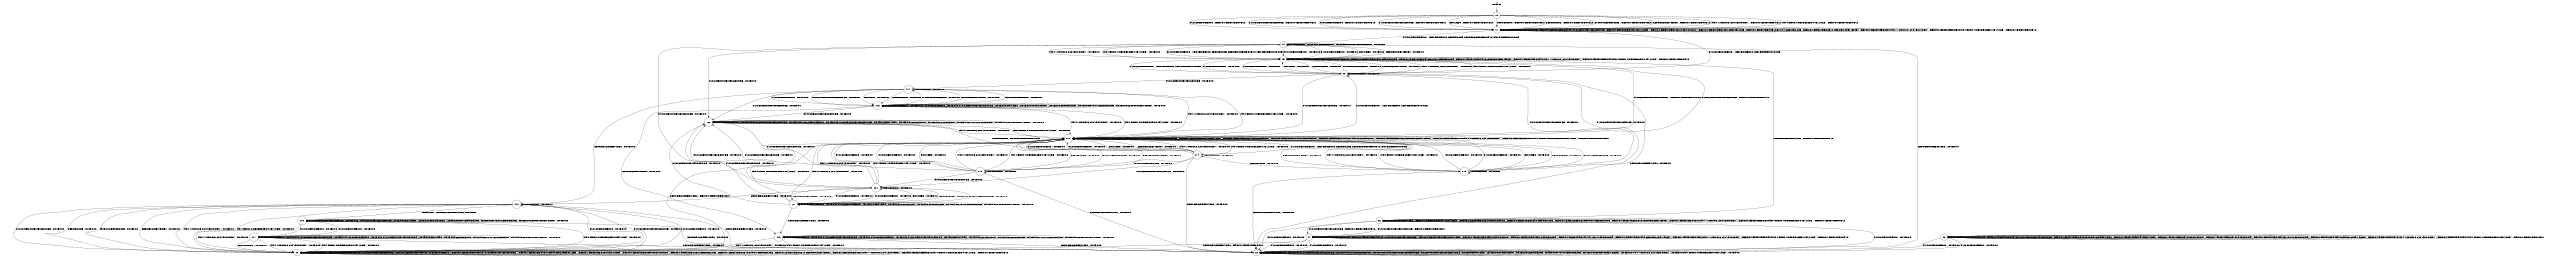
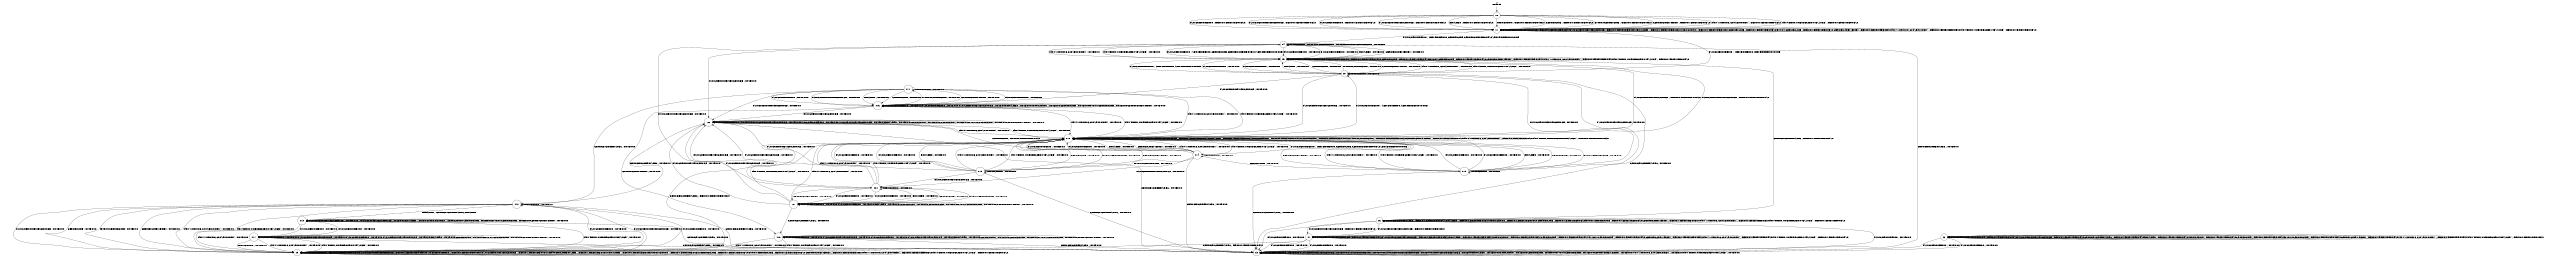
(1128, 81) -> (1101, 95)
none -> (1017, 161)
(697, 199) -> (656, 180)
